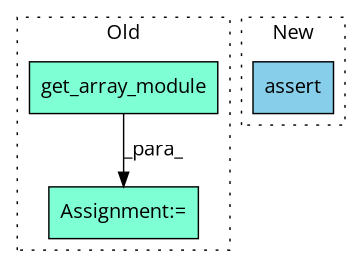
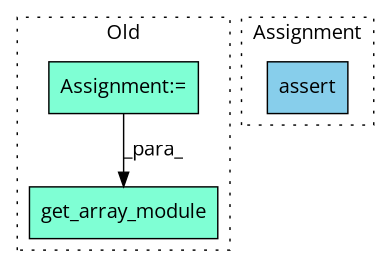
(293, 34) -> (308, 34)
(124, 143) -> (124, 143)
